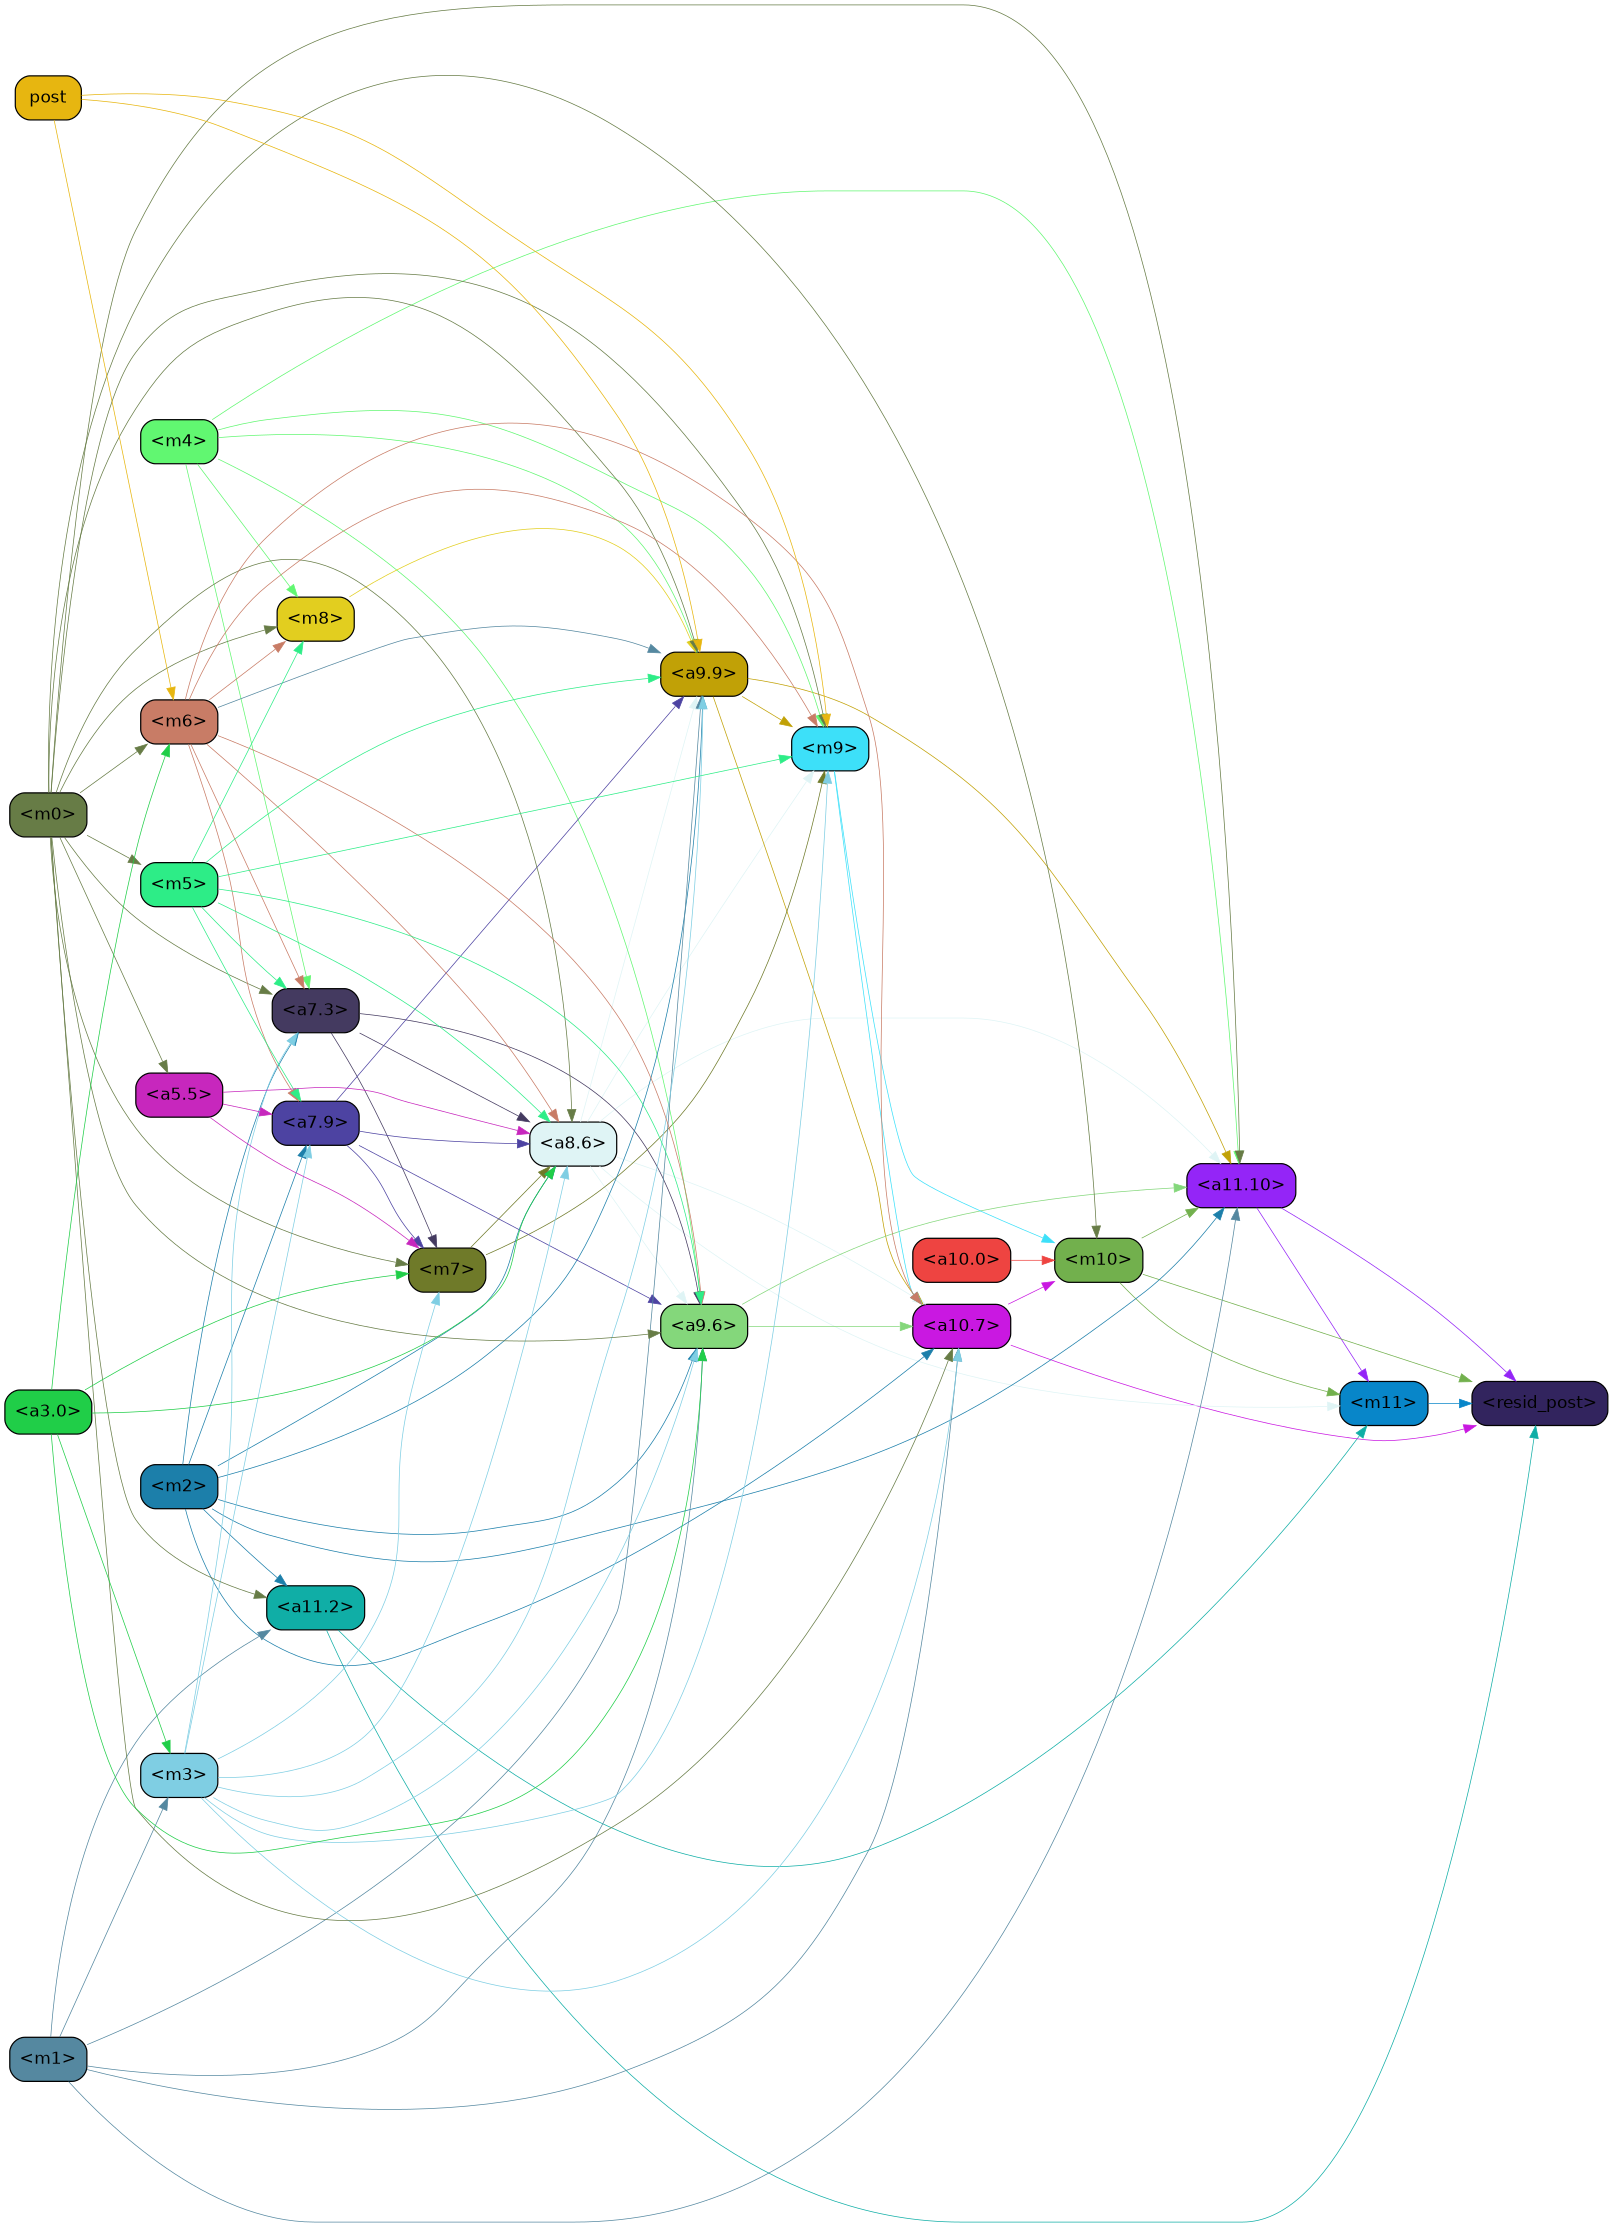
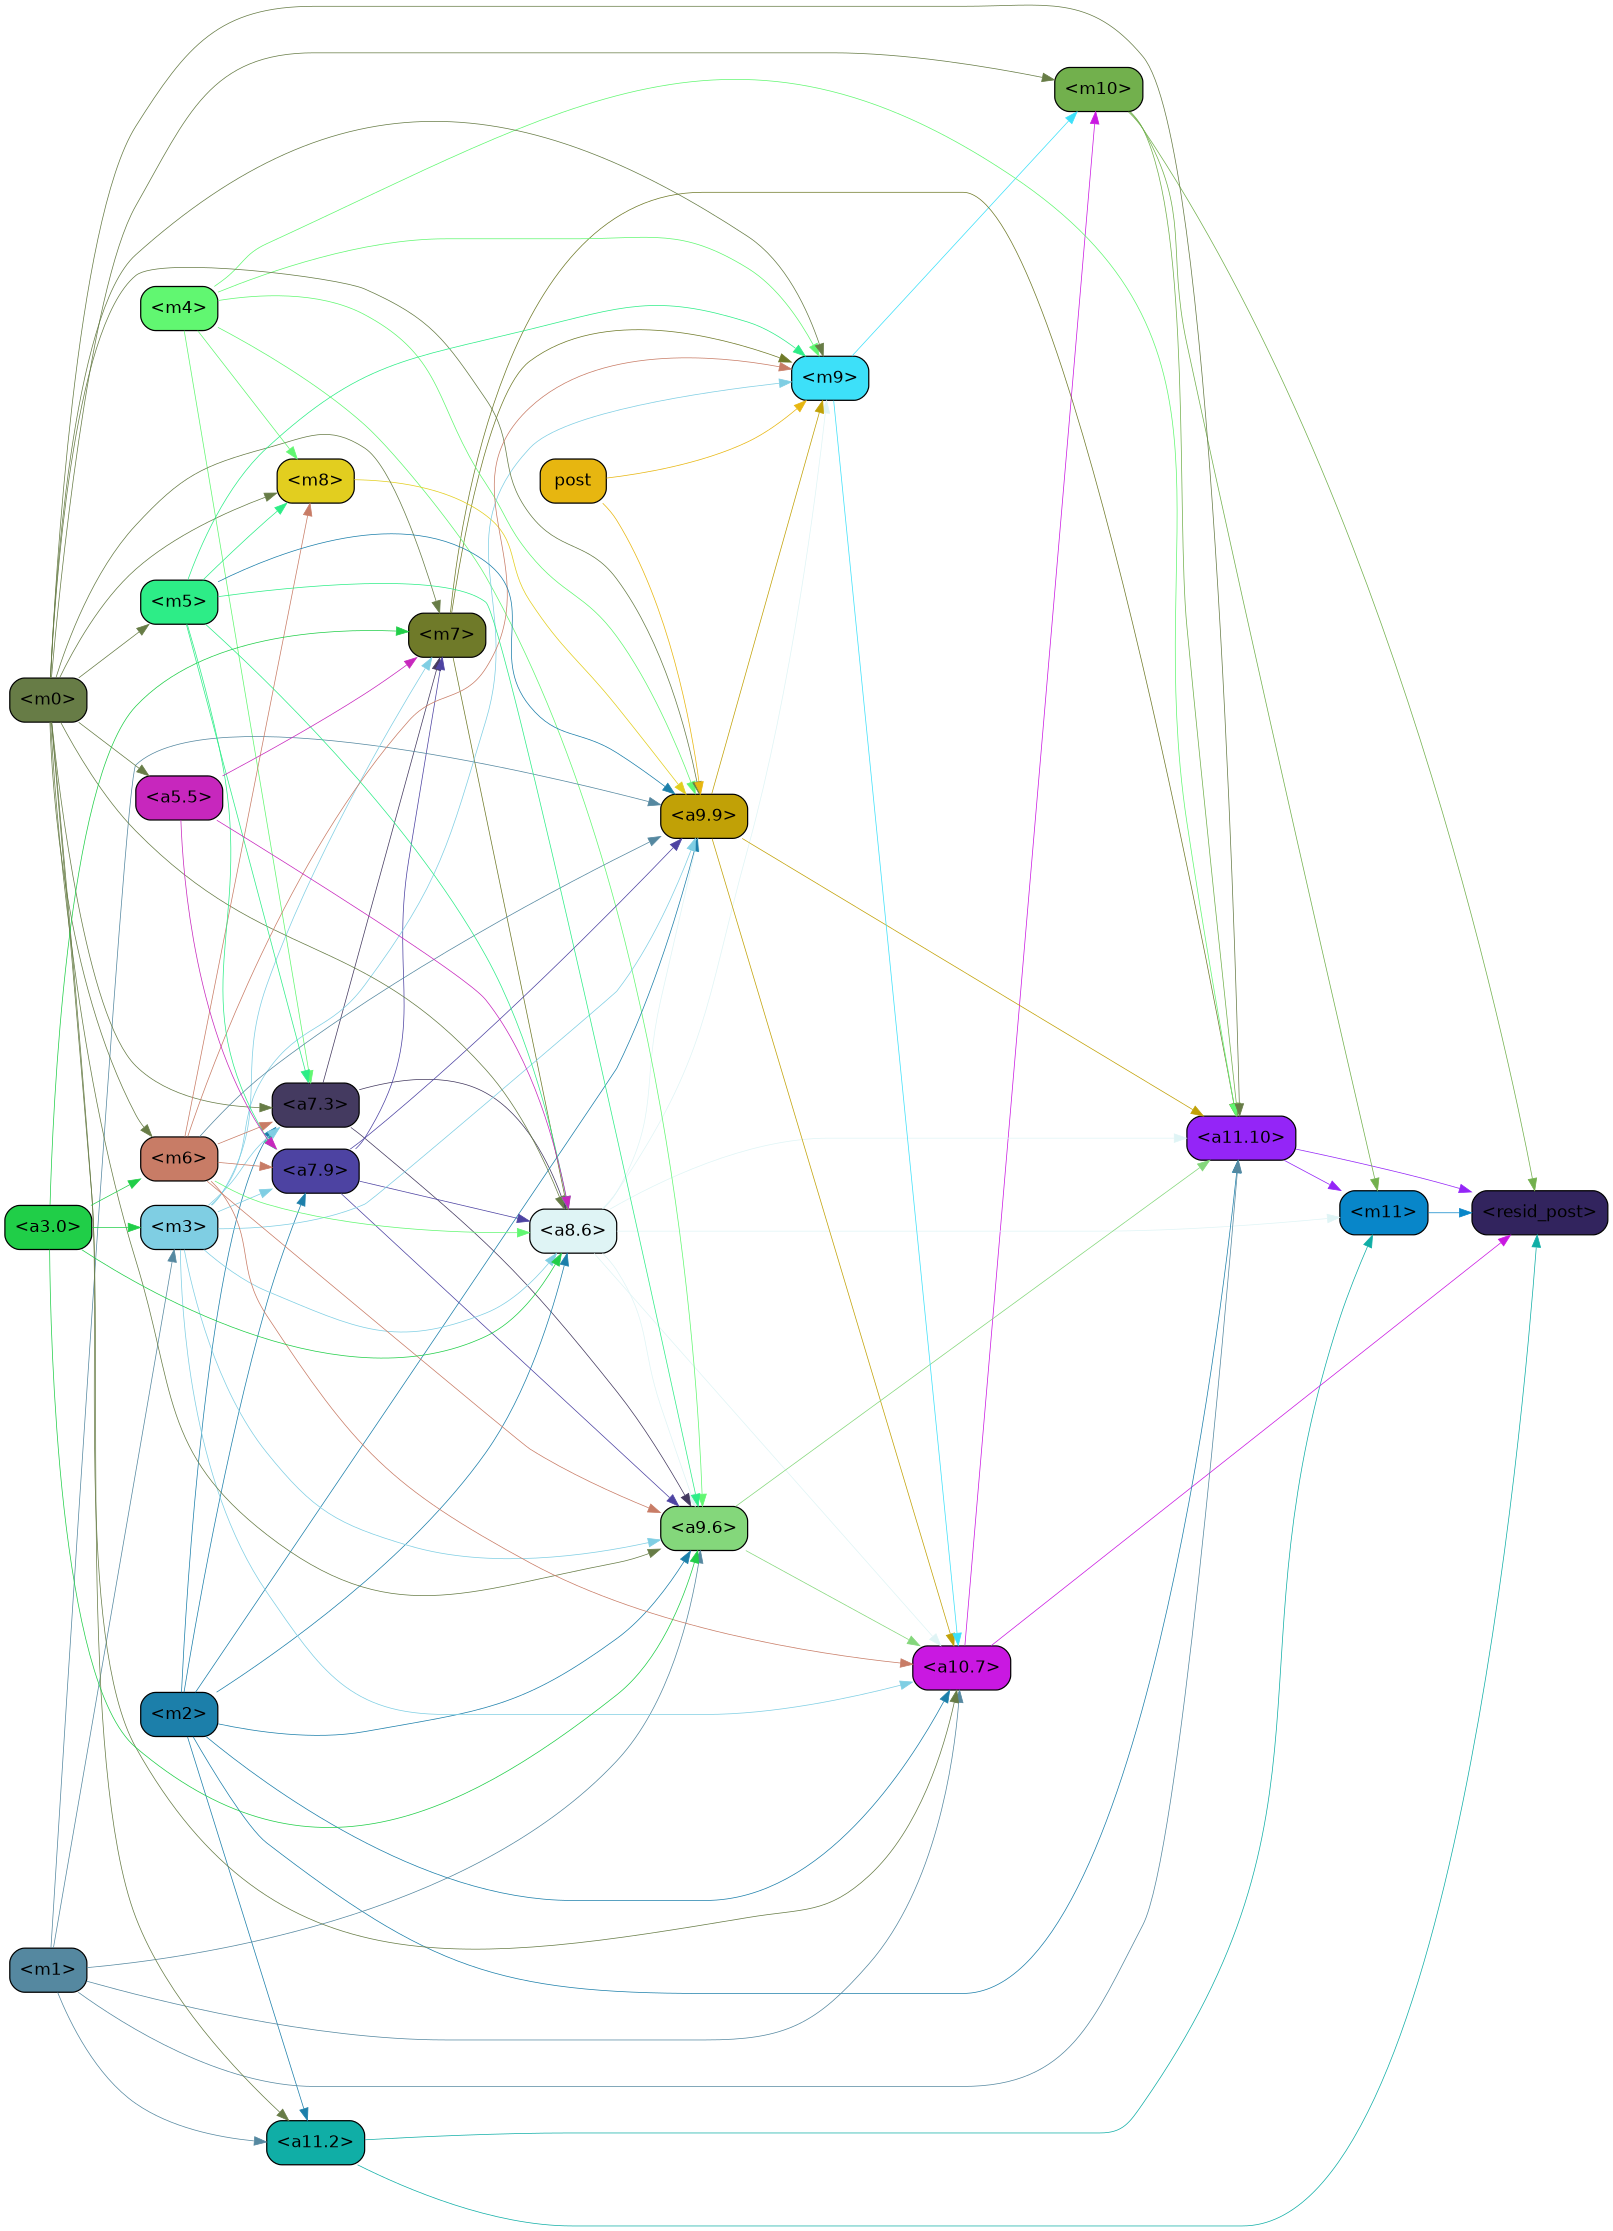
none -> (1016, 257)
(115, 418) -> none
(411, 731) -> (498, 574)
(392, 916) -> (363, 1224)
(962, 1260) -> none
